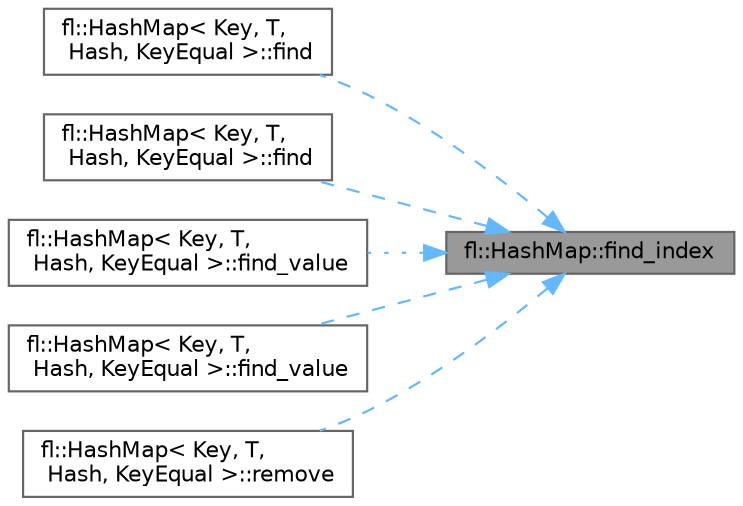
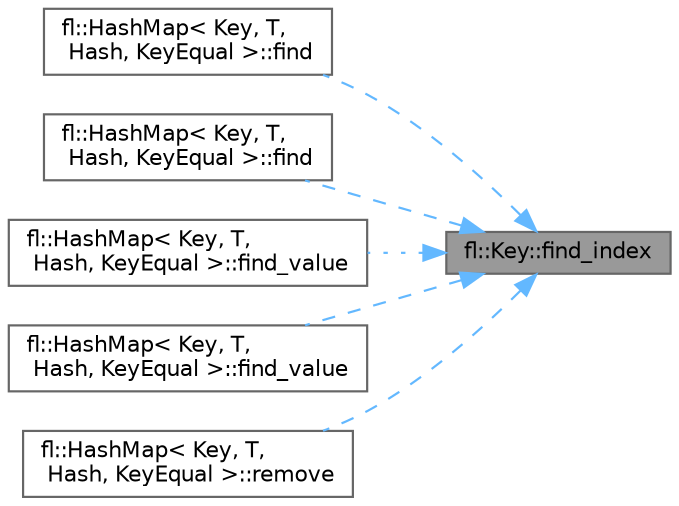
(590, 253) -> (558, 253)
